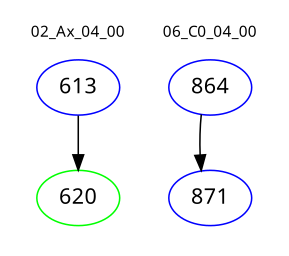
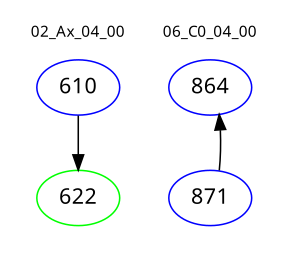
(78, 87) -> (78, 87)
(200, 135) -> (221, 150)
(78, 198) -> (78, 198)
